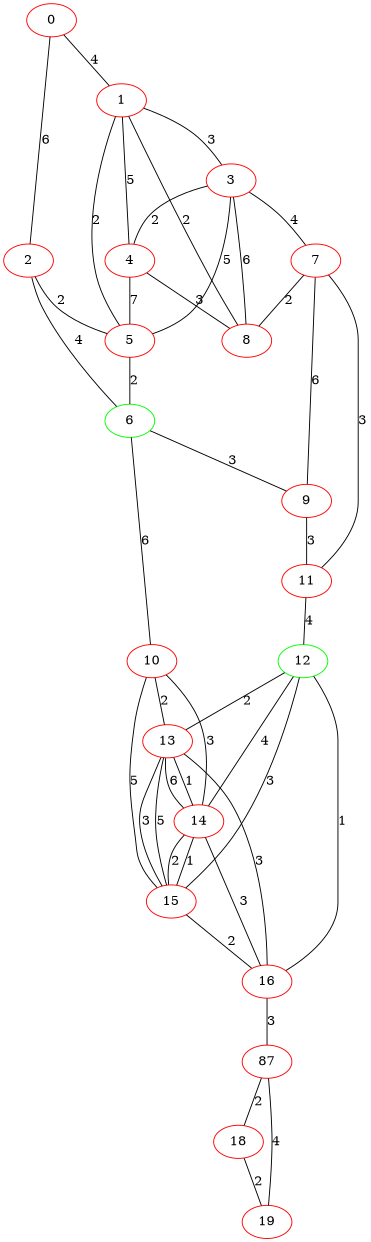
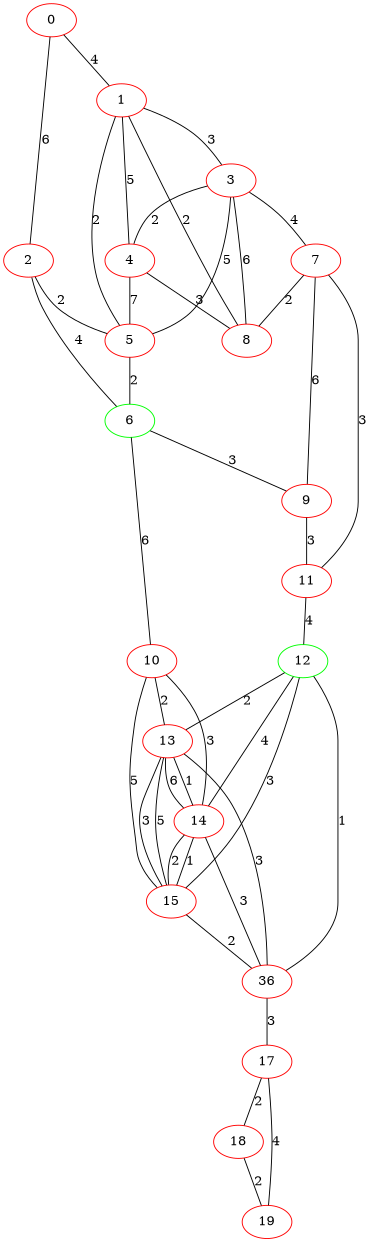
(267, 982) -> (267, 982)
(267, 1062) -> (267, 1062)
